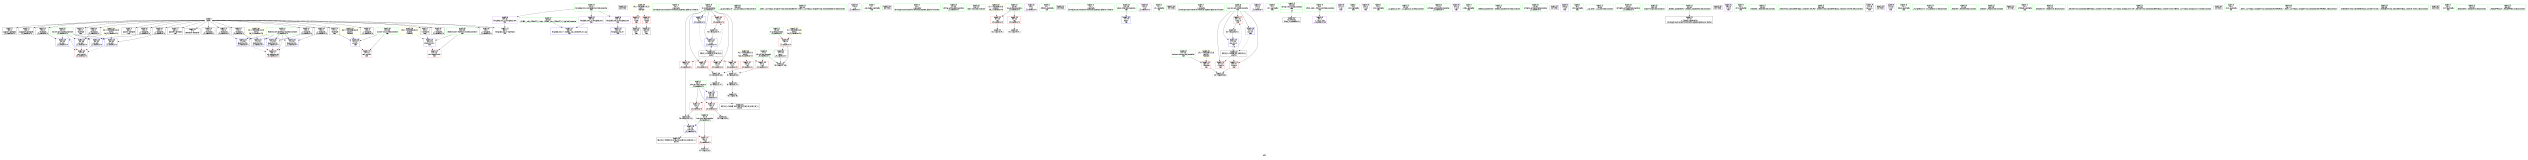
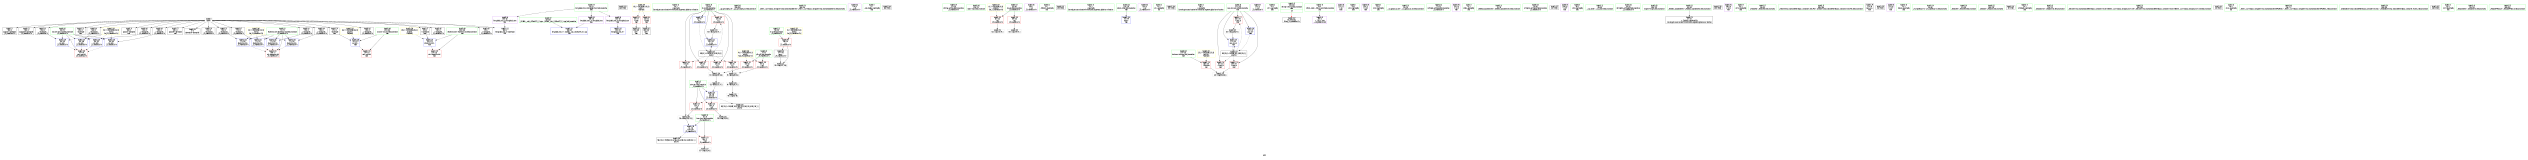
(917, 8) -> none
(773, 60) -> (756, 59)
